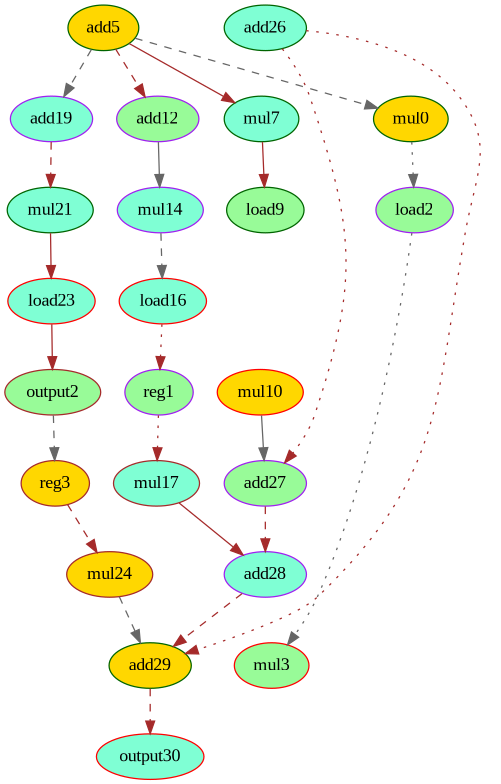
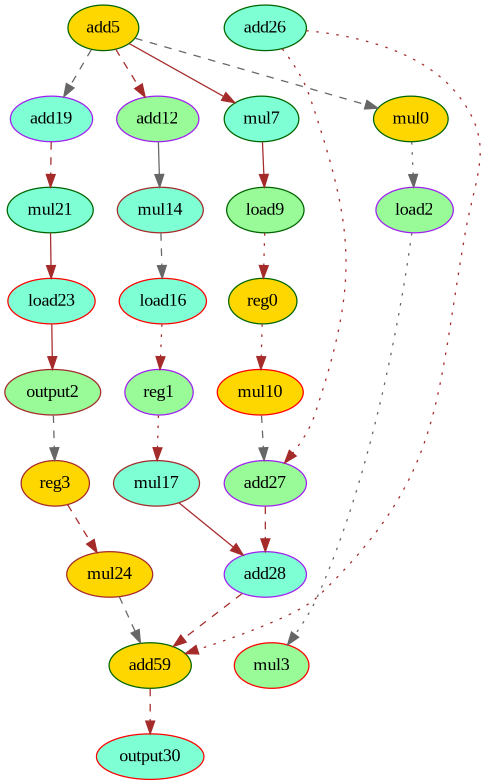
(160, 210) -> (160, 210)
none -> (263, 301)
(262, 432) -> (262, 432)
(150, 666) -> (150, 666)
